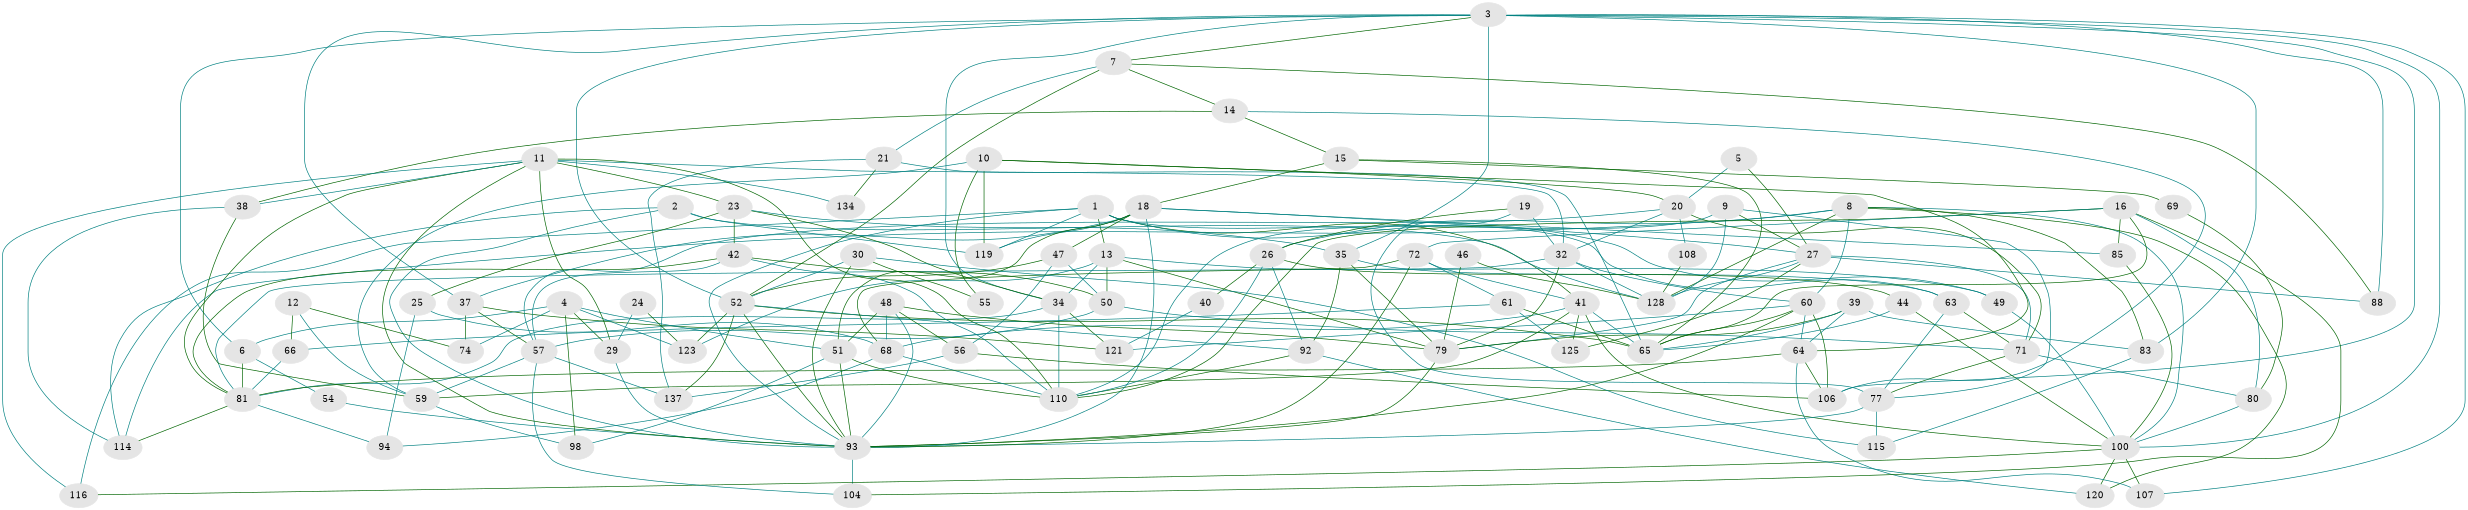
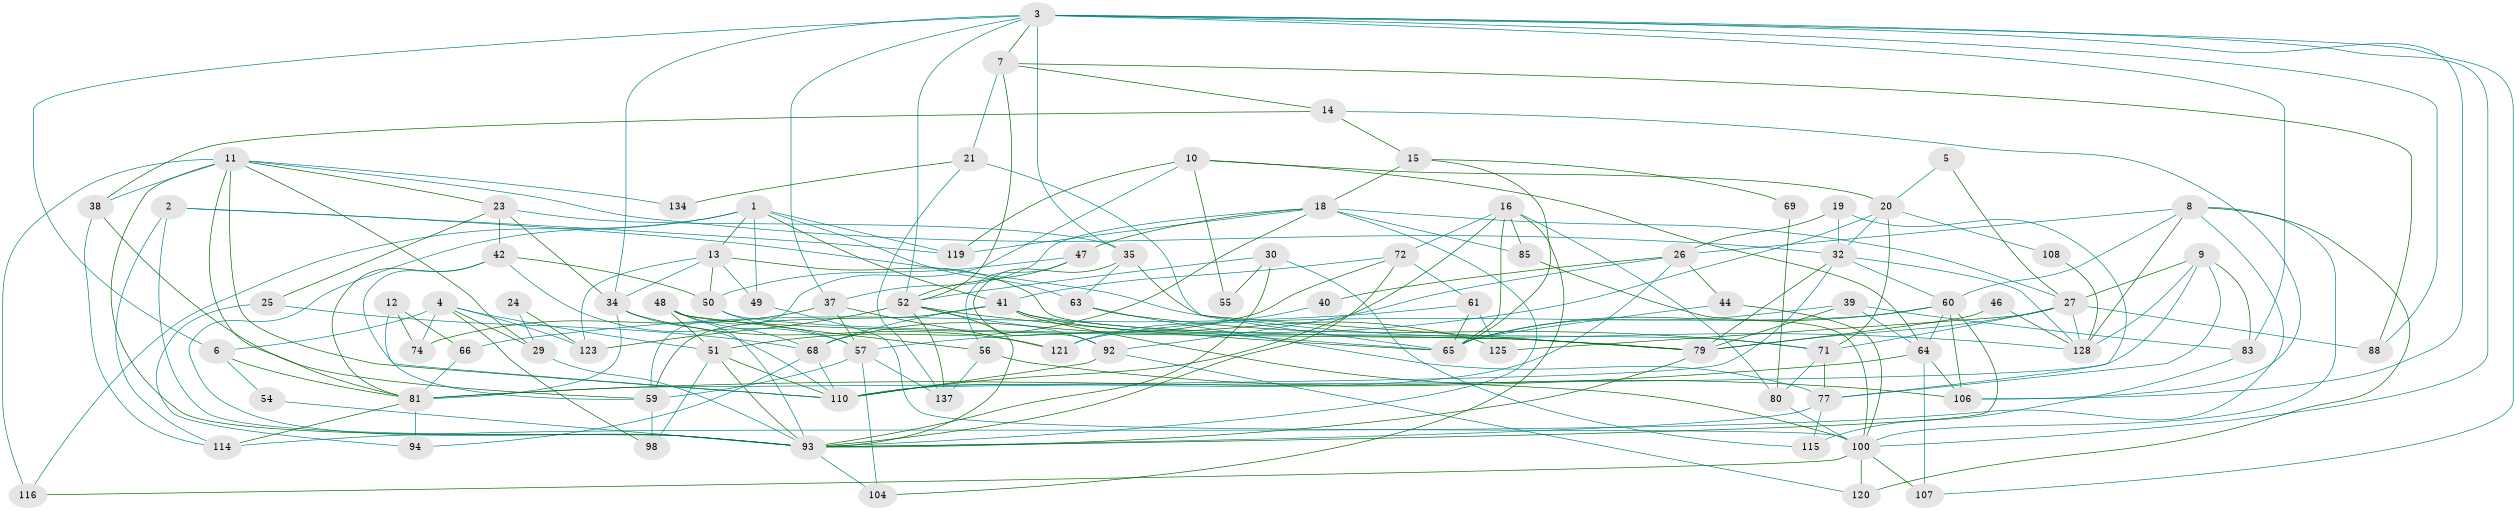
(2030, 230) -> (2245, 295)
